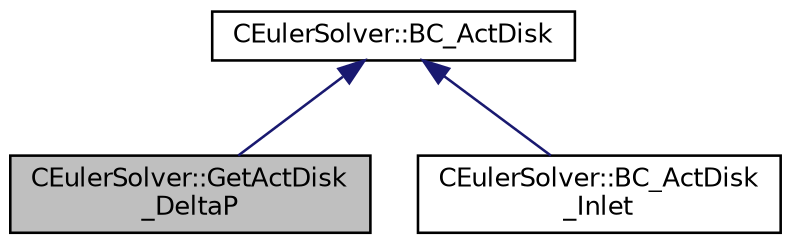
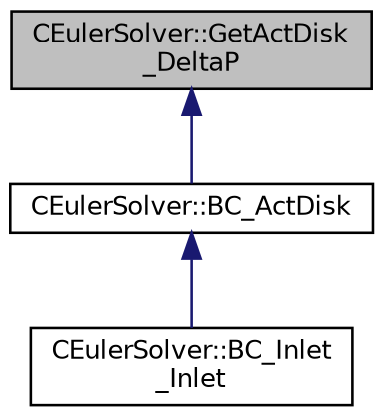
(291, 116) -> (192, 149)
(599, 194) -> (192, 367)
